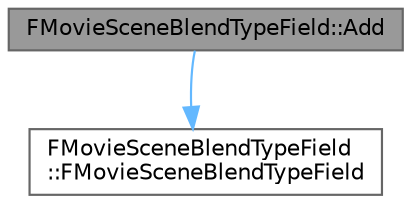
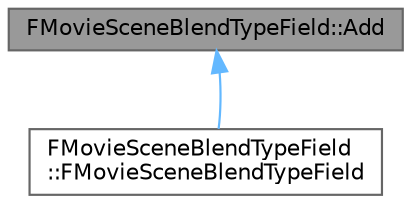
(191, 79) -> (220, 101)
